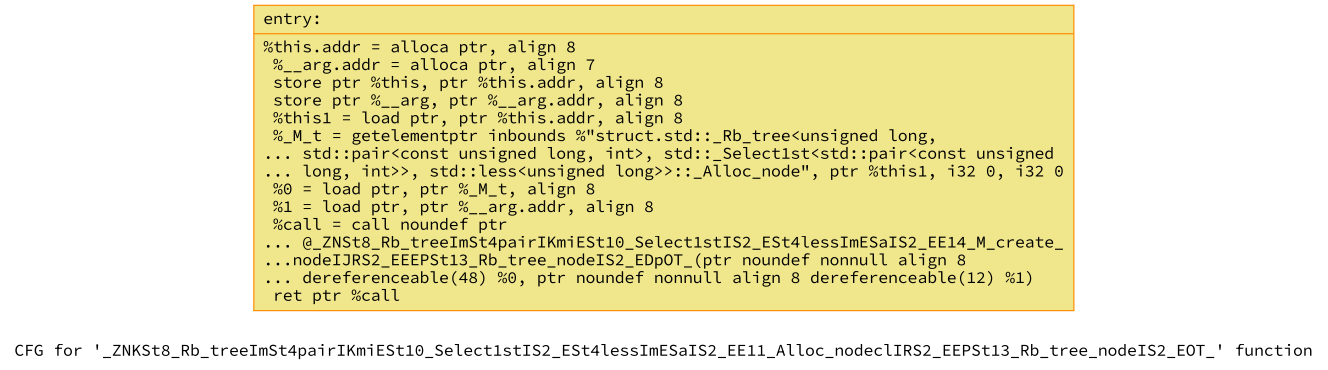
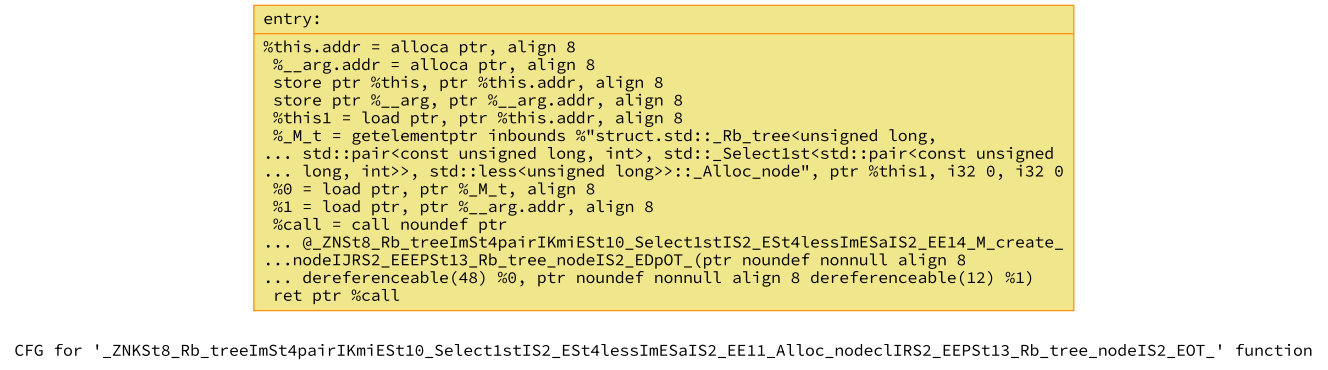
(430, 65) -> (430, 65)
